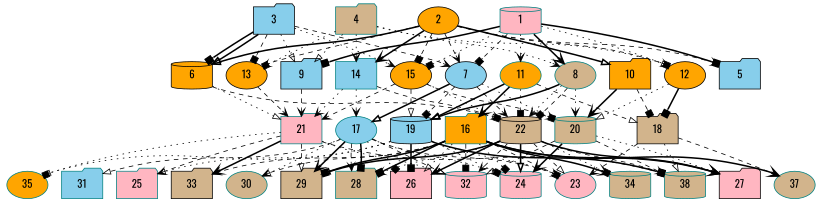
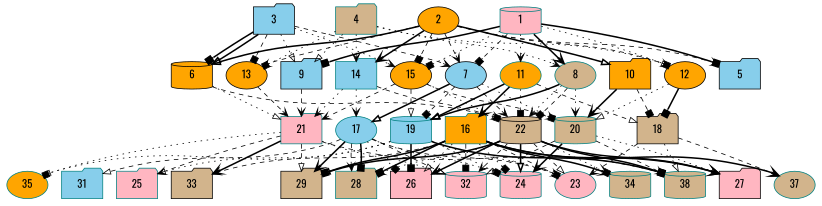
(411, 130) -> (411, 130)
(599, 157) -> (599, 157)
(247, 185) -> none
